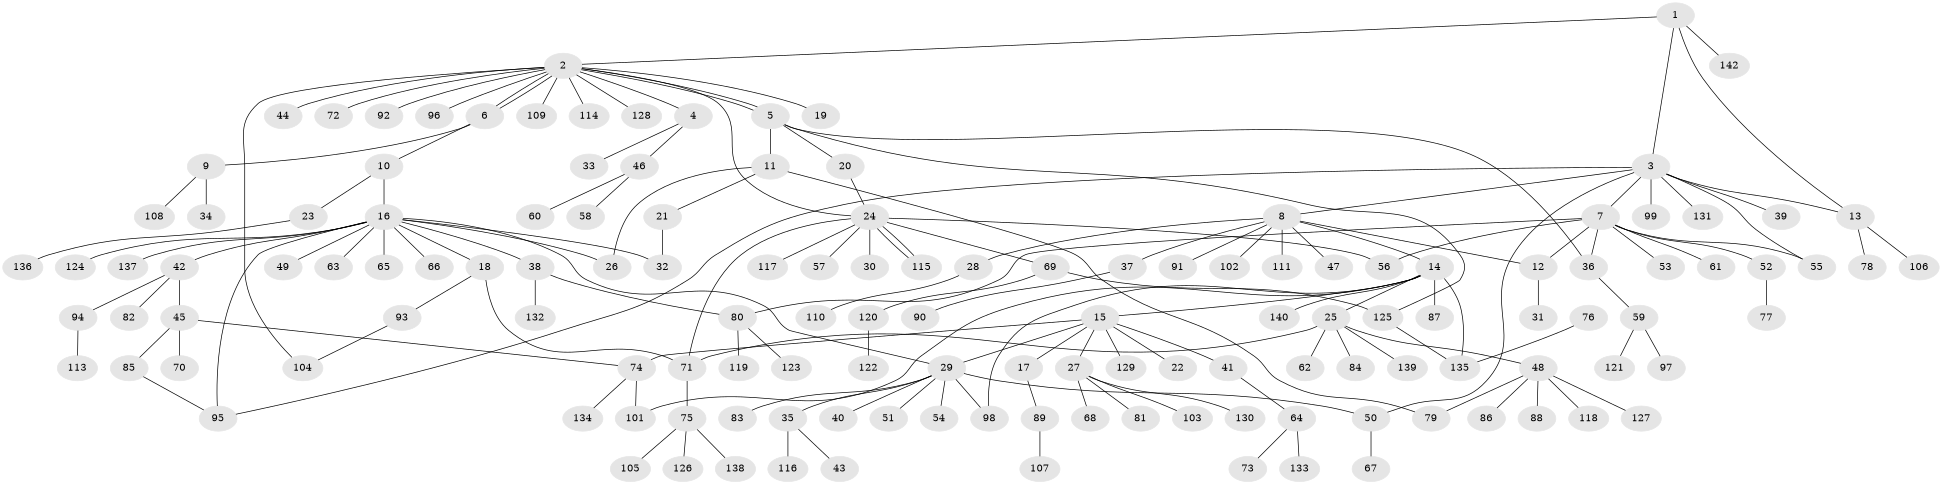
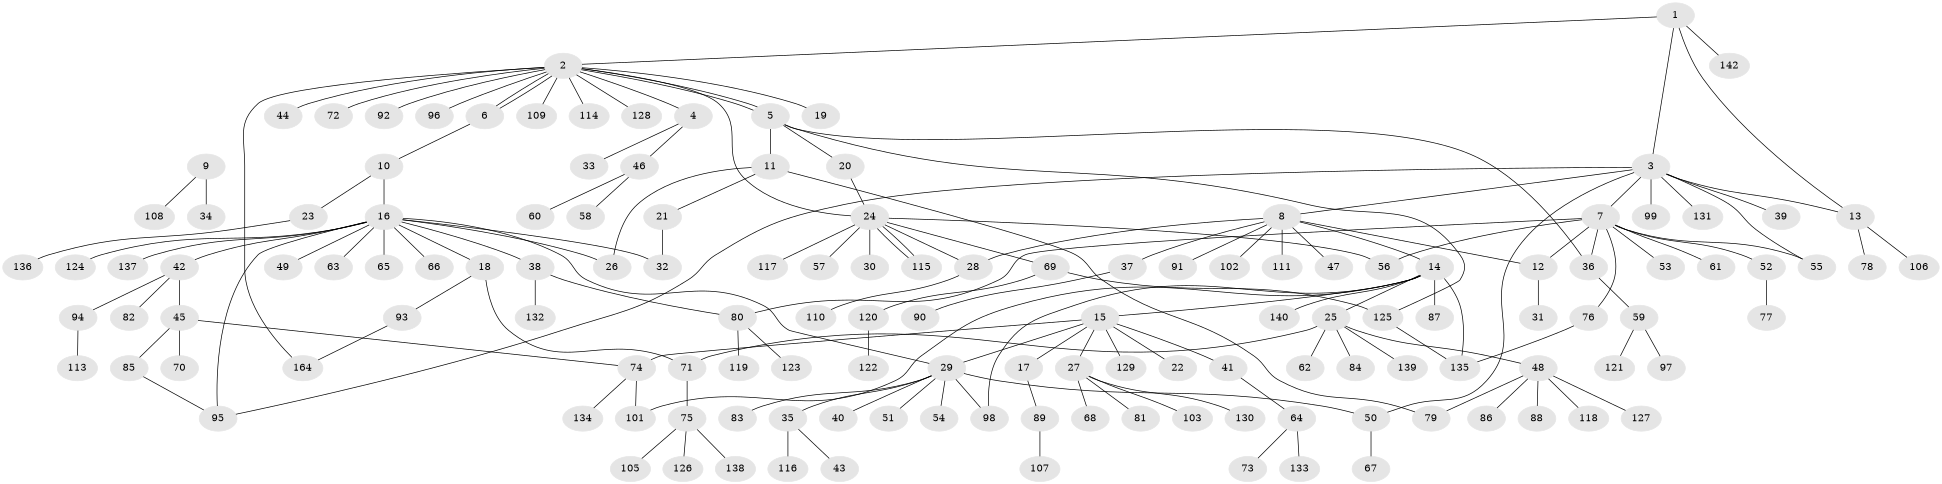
(349, 152) -> none
(742, 254) -> (922, 242)
none -> (1616, 269)
(303, 368) -> (303, 368)
